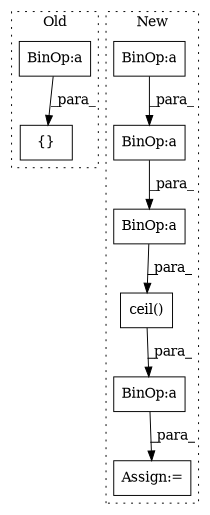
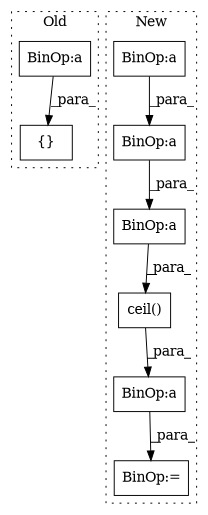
(152, 478) -> (151, 478)
